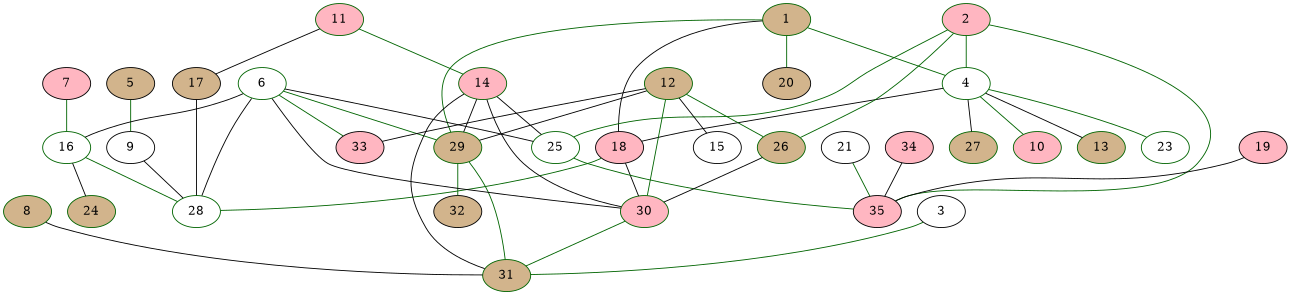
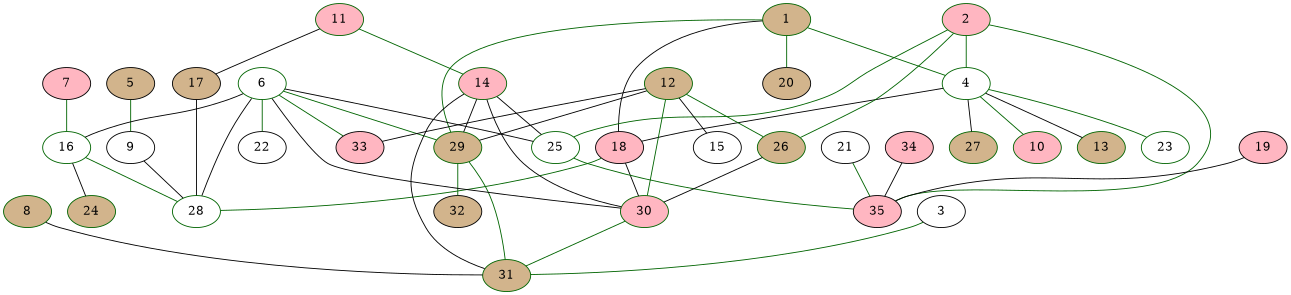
none -> (262, 148)
